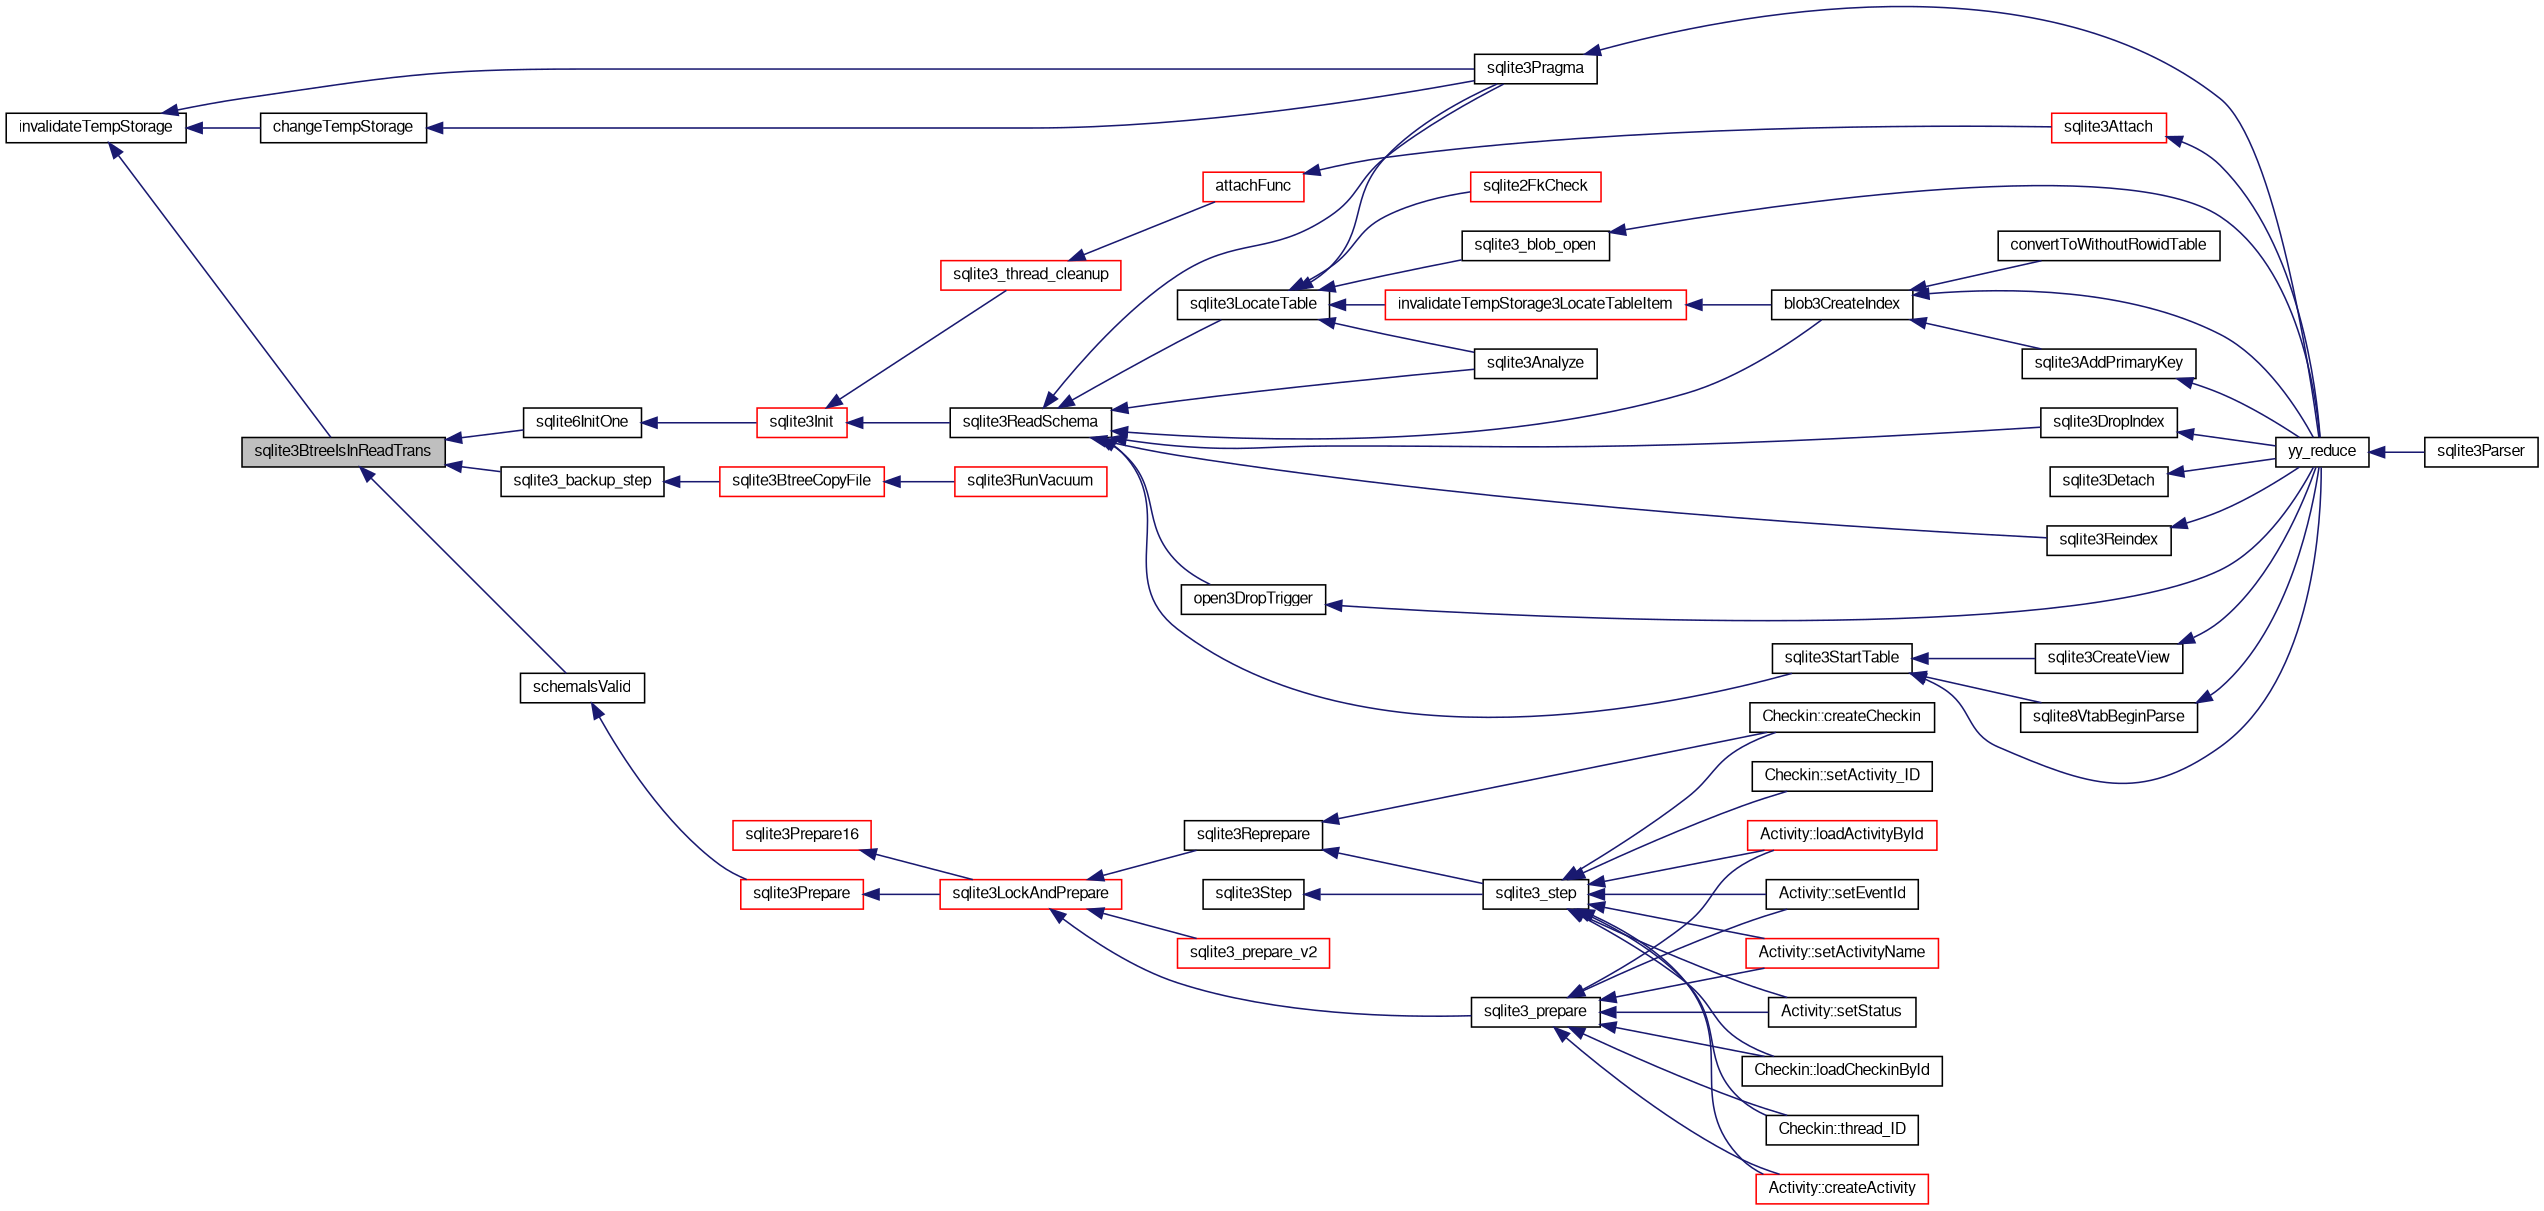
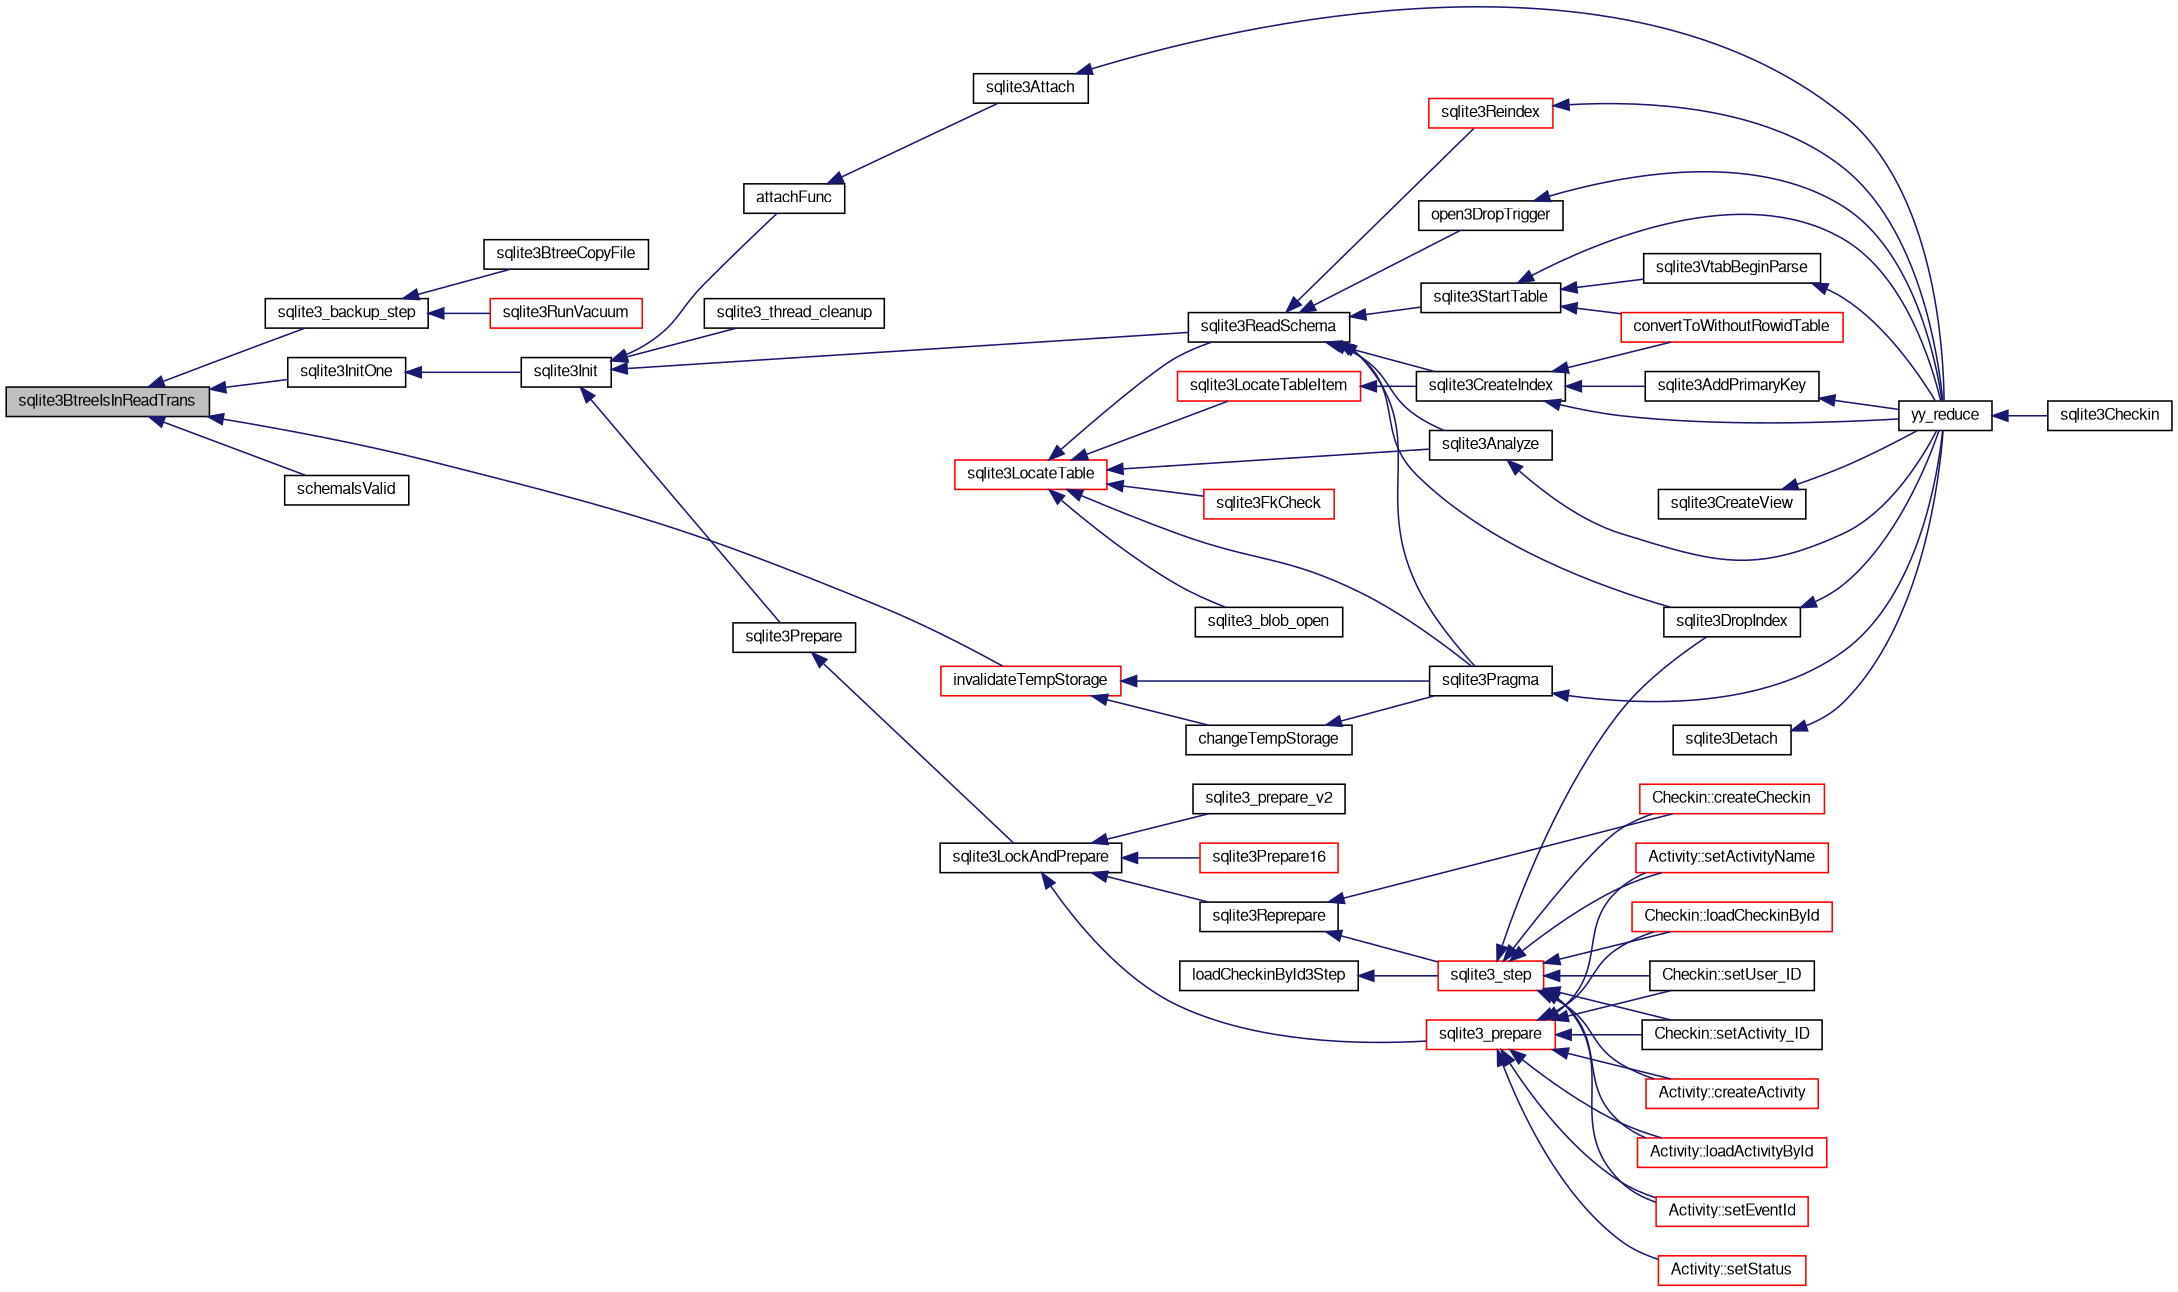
(96, 128) -> (1031, 681)
(2109, 128) -> (1031, 88)
(2048, 186) -> (1743, 560)
(1254, 187) -> (794, 199)
(1536, 187) -> (1269, 504)
(1149, 228) -> (702, 286)
(2109, 246) -> (1732, 327)
(1031, 275) -> (794, 313)
(225, 296) -> (623, 513)
(1254, 305) -> (1031, 475)
(1536, 305) -> (1269, 386)
(1842, 305) -> (1491, 386)
(1146, 359) -> (1132, 390)
(583, 423) -> (347, 372)
(802, 423) -> (566, 372)
(2481, 452) -> (2110, 416)
(802, 482) -> (566, 254)
(927, 482) -> (467, 313)
(2109, 541) -> (1491, 113)
(1982, 659) -> (1599, 311)
(1842, 718) -> (1732, 799)
(2109, 718) -> (1732, 268)
(662, 809) -> (685, 511)
(924, 867) -> (1169, 858)
(802, 894) -> (794, 638)
(1031, 894) -> (1031, 858)
(1254, 894) -> (1269, 976)
(1536, 894) -> (1491, 976)
(1842, 894) -> (1732, 1212)
(1254, 953) -> (1269, 799)
(1684, 960) -> (1579, 773)
(1536, 1012) -> (1491, 1035)
(1842, 1012) -> (1732, 1271)
none -> (1607, 1035)
(1842, 1071) -> (1732, 917)
(1842, 1130) -> (1732, 976)
